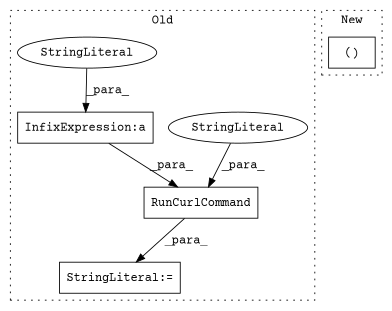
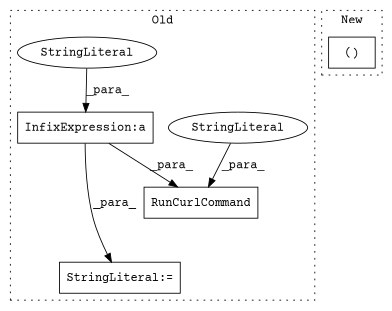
(164, 237) -> (89, 200)
